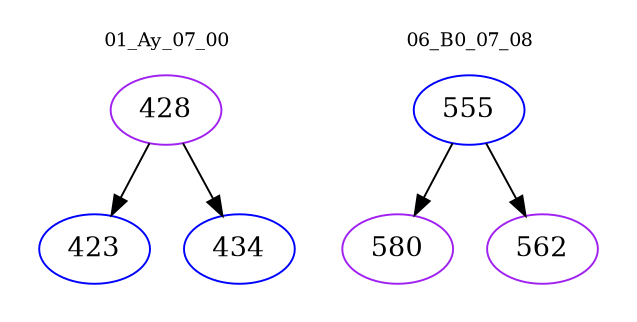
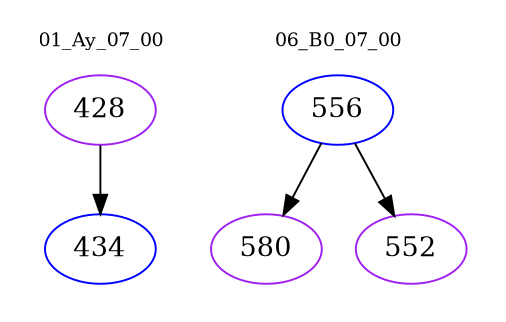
(470, 42) -> (339, 42)
(469, 110) -> (338, 110)
(95, 249) -> none
(542, 249) -> (411, 249)
